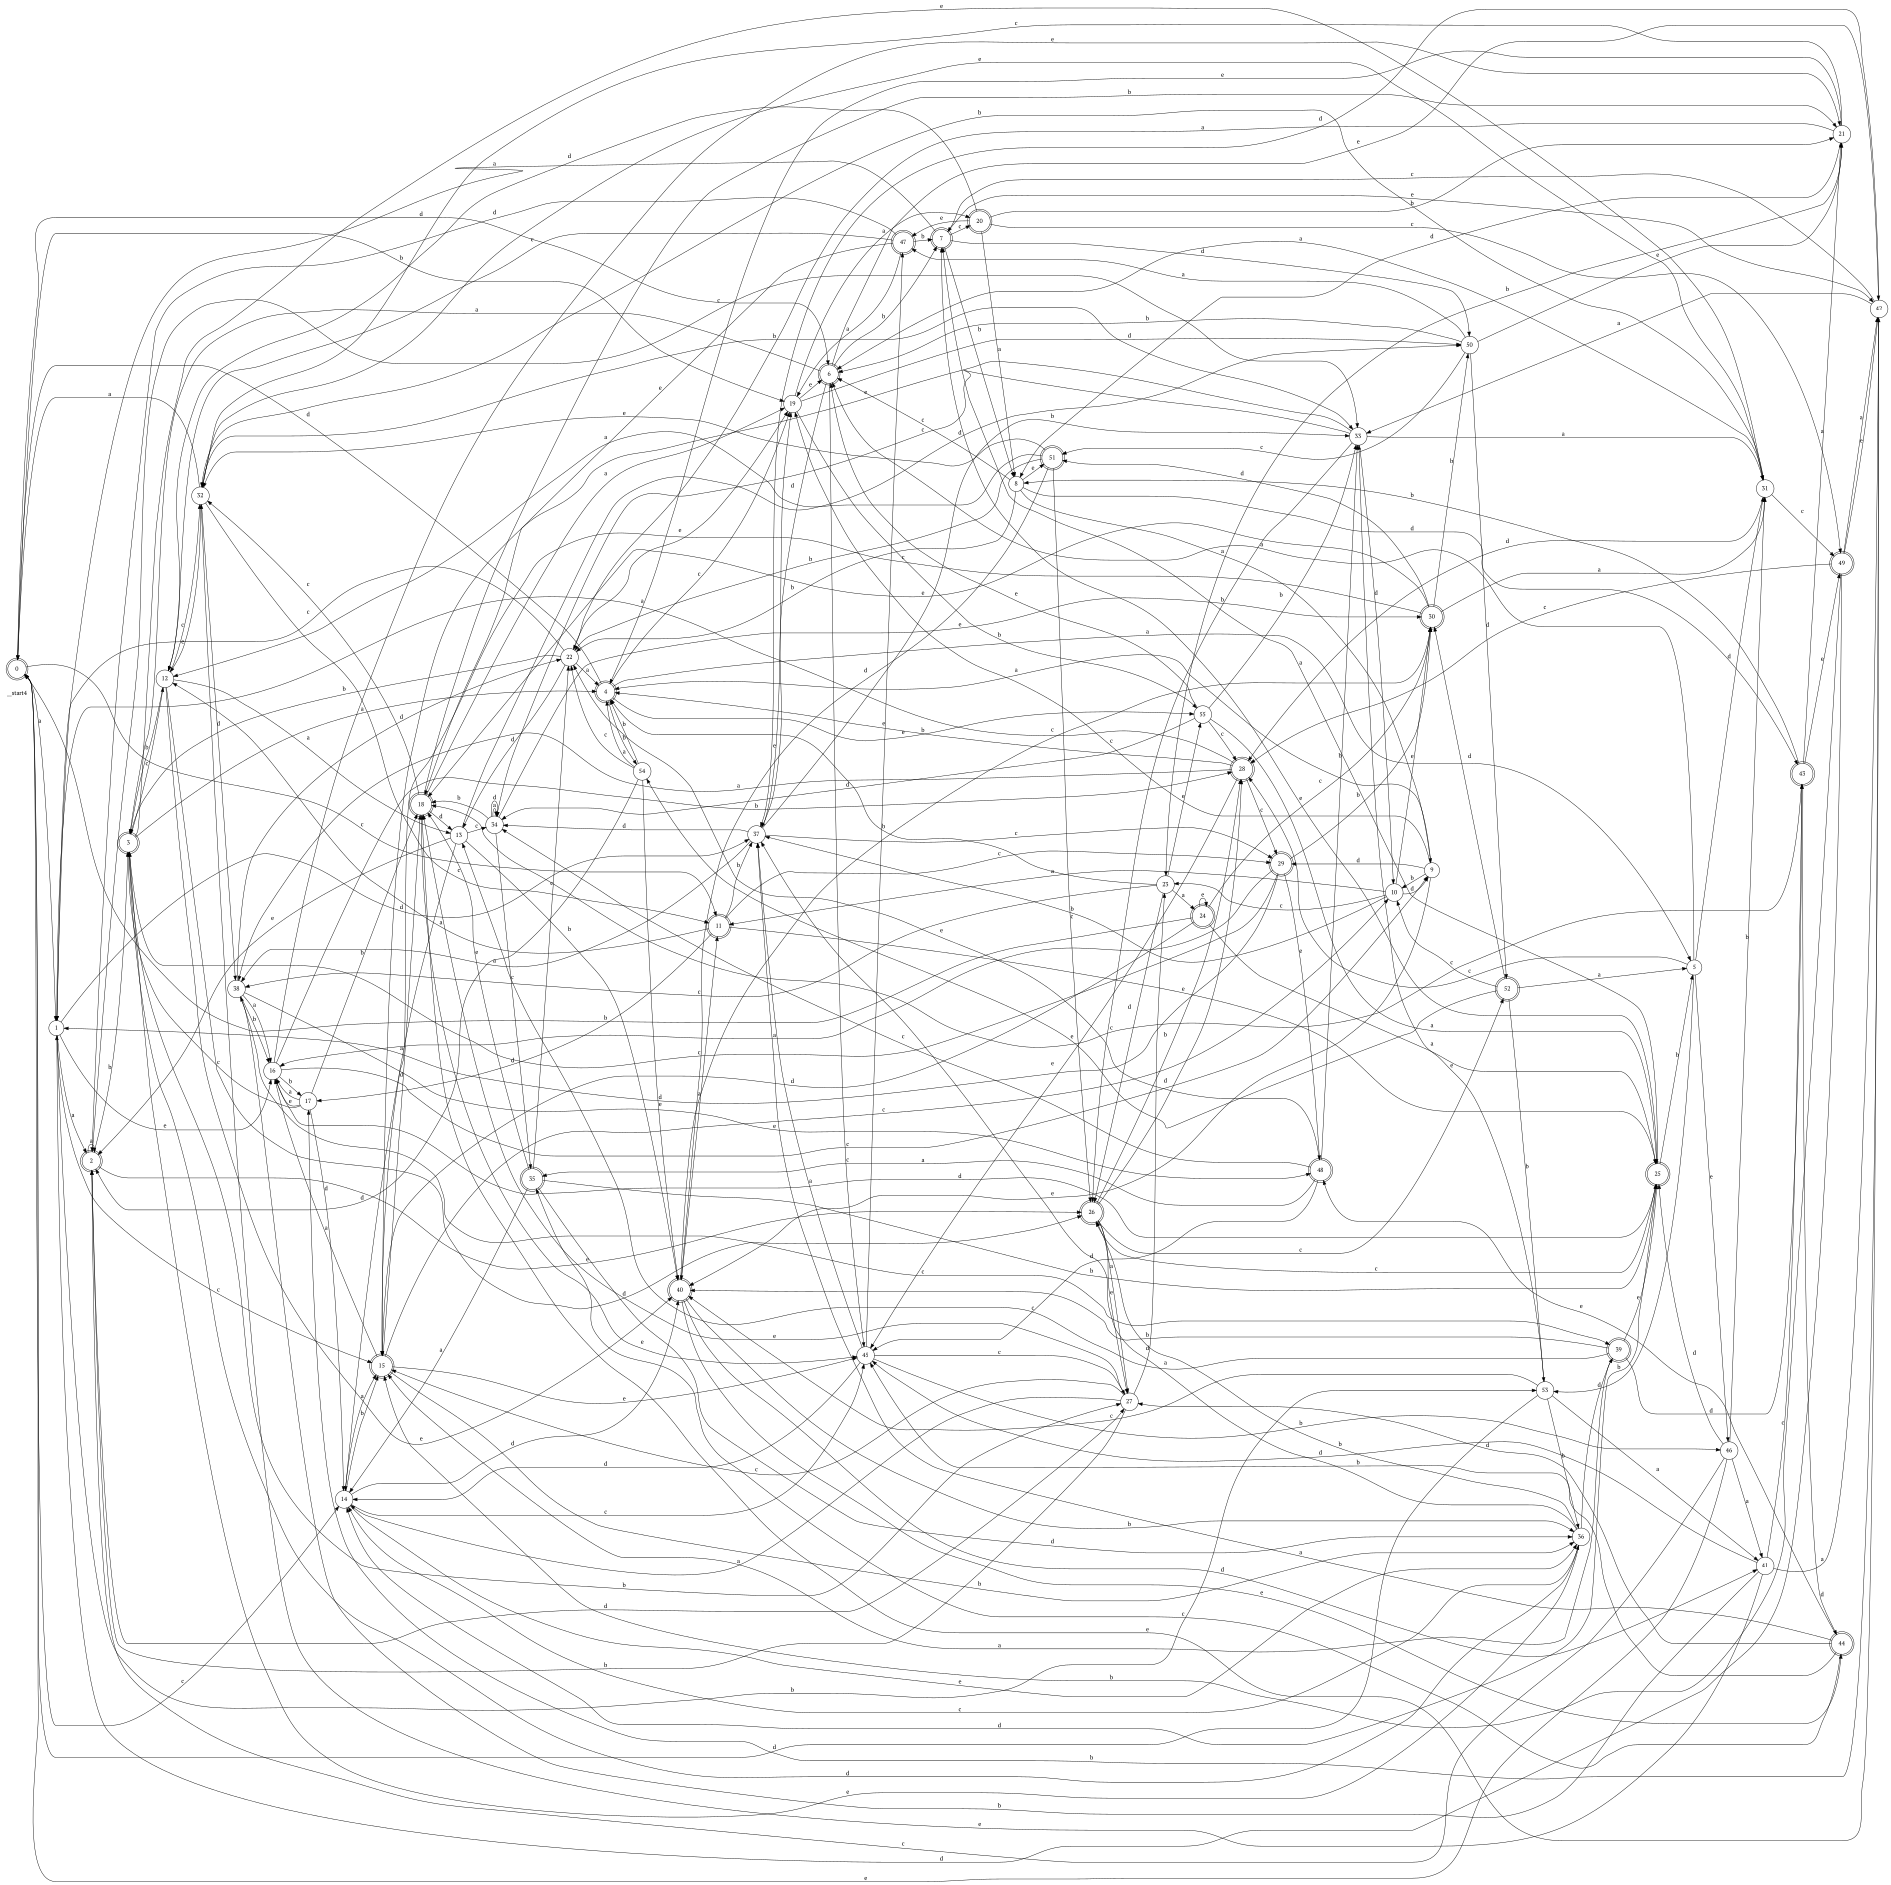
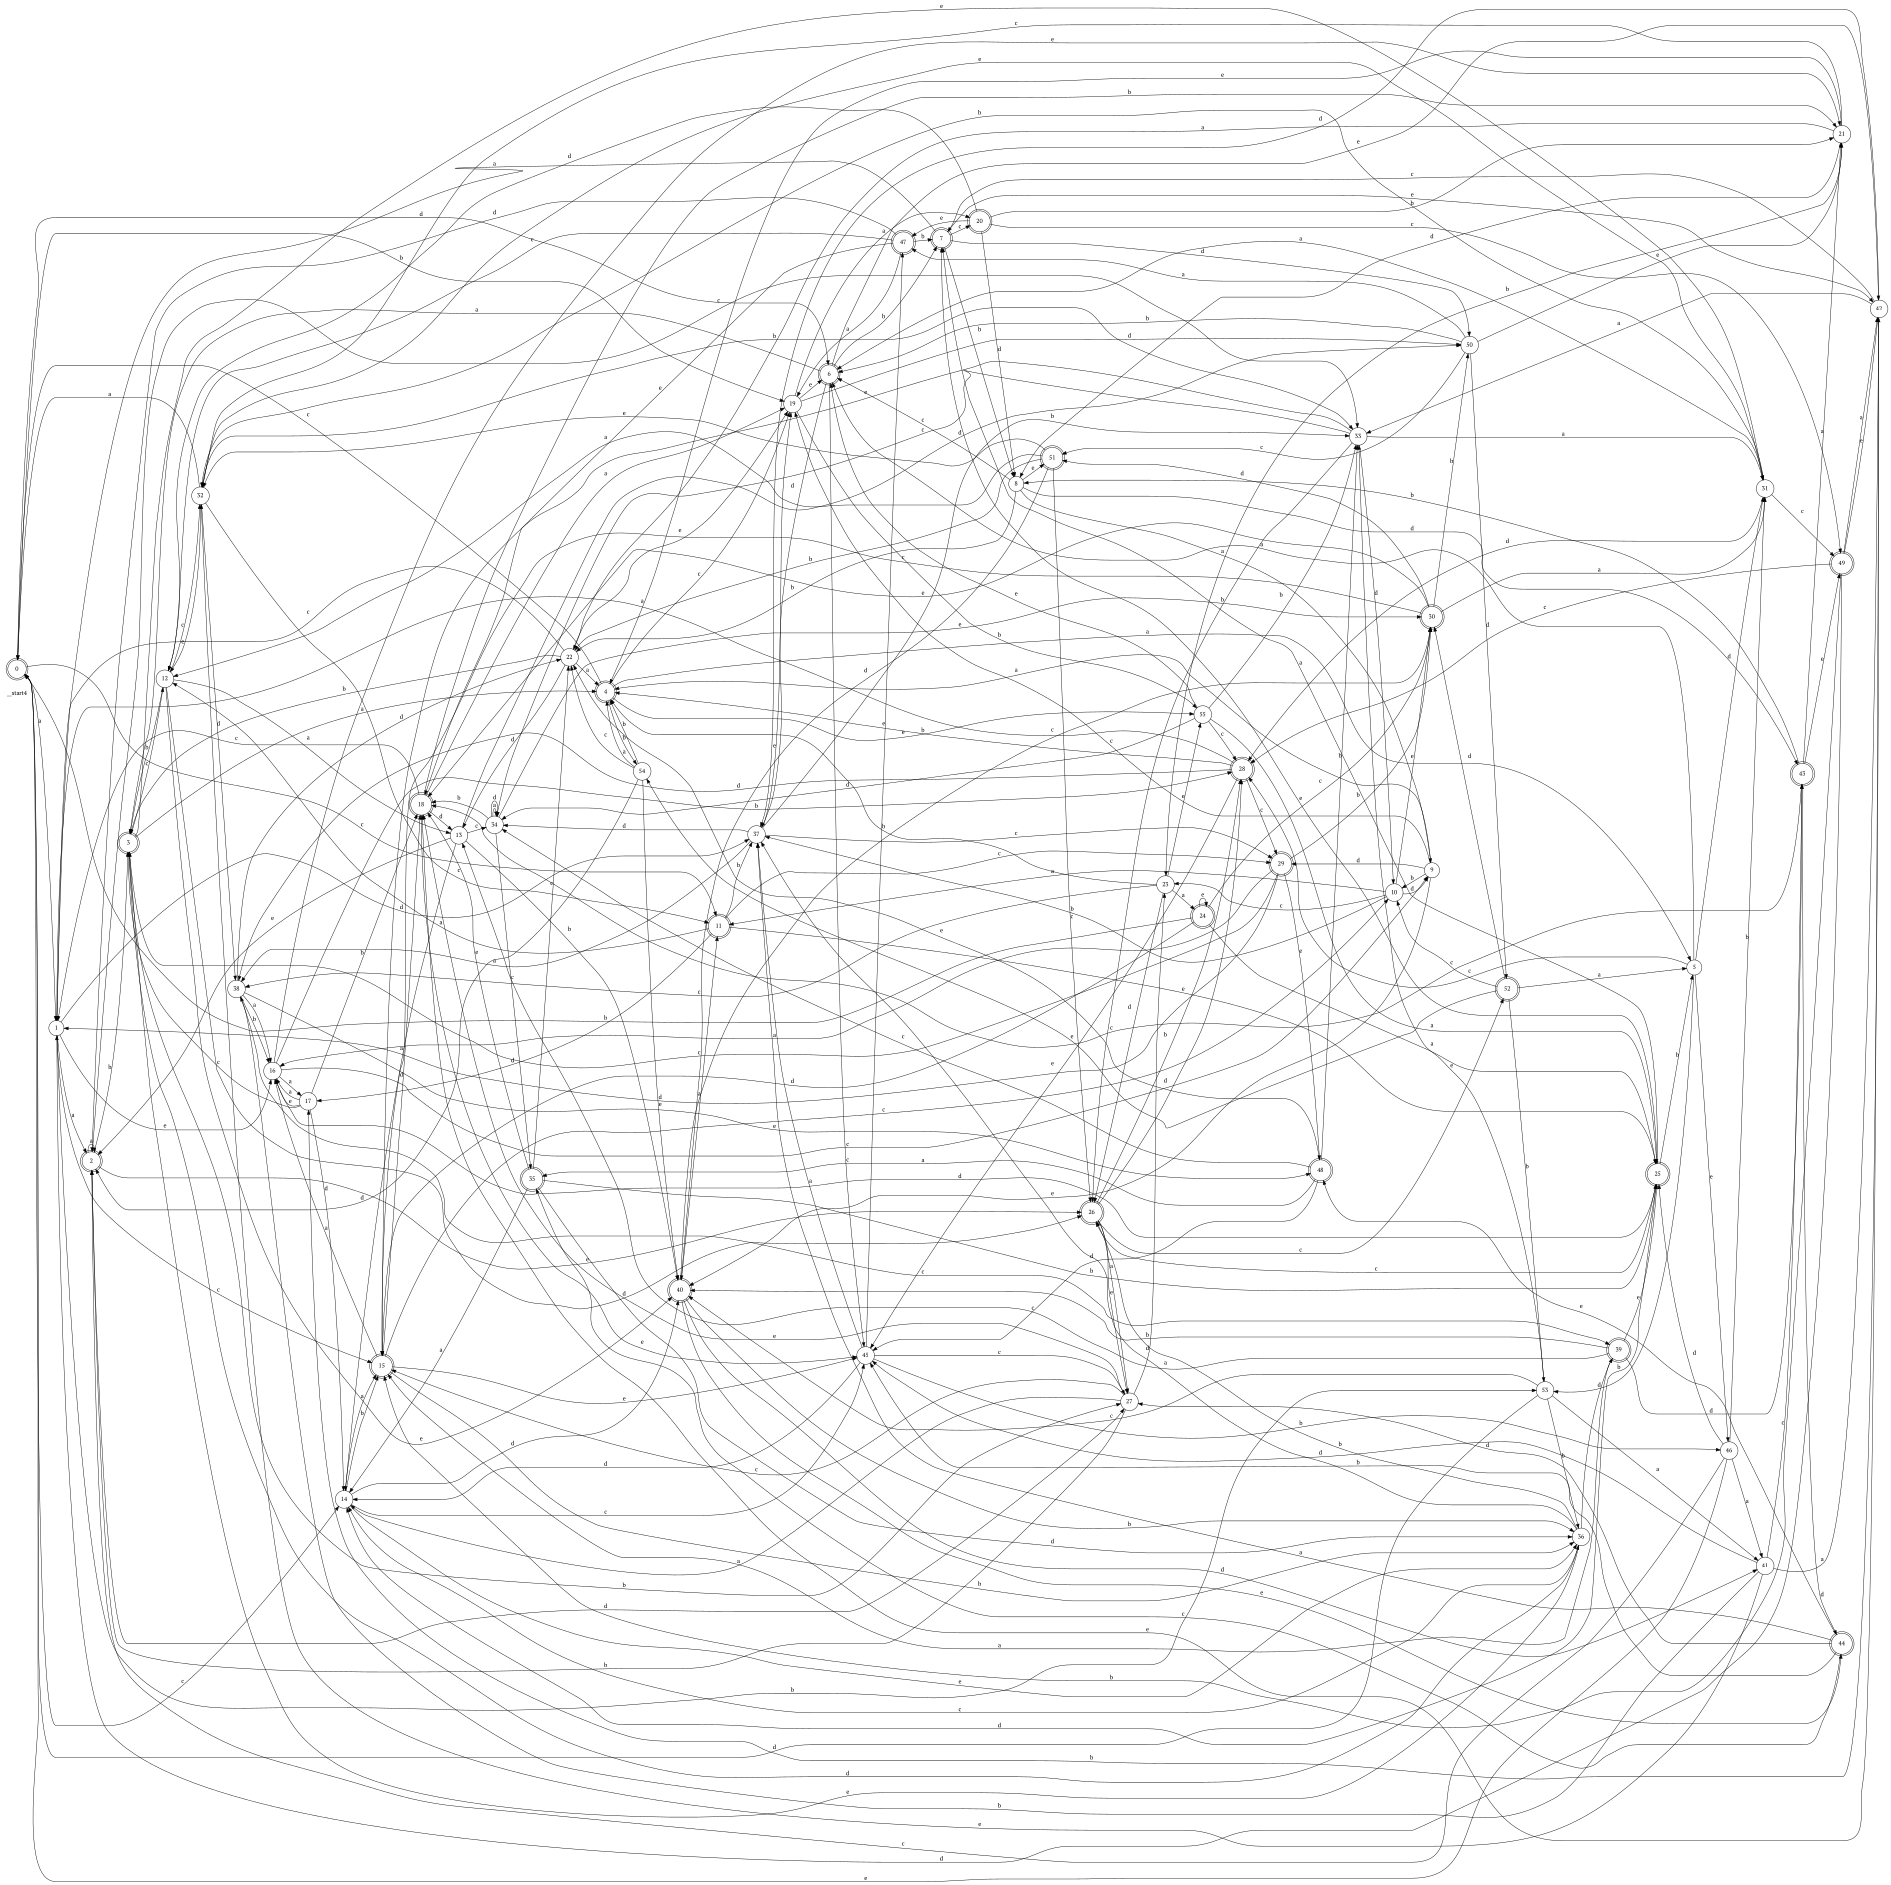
(999, 350) -> (999, 350)
(308, 415) -> (308, 415)
(339, 633) -> (166, 733)
(739, 786) -> (739, 786)
(290, 1082) -> (290, 1082)
